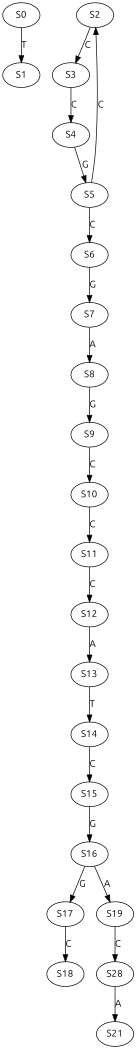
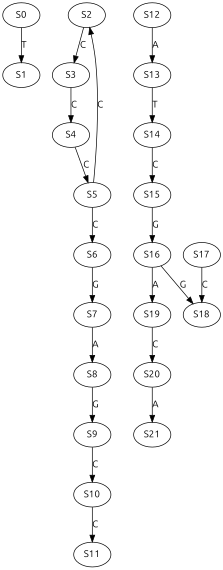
(85, 165) -> (86, 165)
(90, 581) -> none
(79, 881) -> (175, 282)
(115, 974) -> (152, 375)
